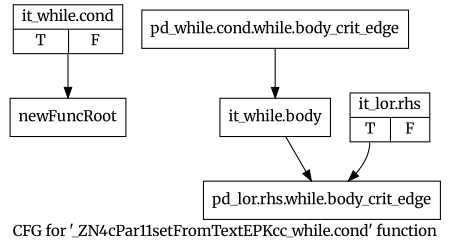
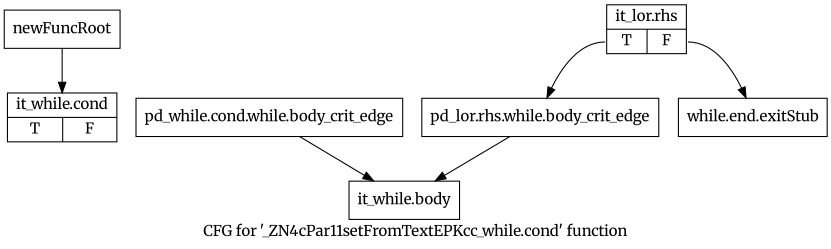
(68, 71) -> (62, 65)
none -> (753, 117)
(296, 154) -> (477, 156)
